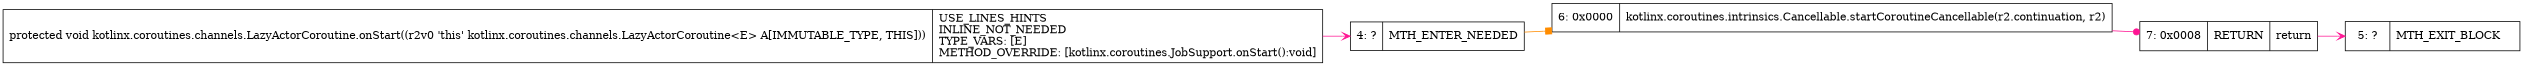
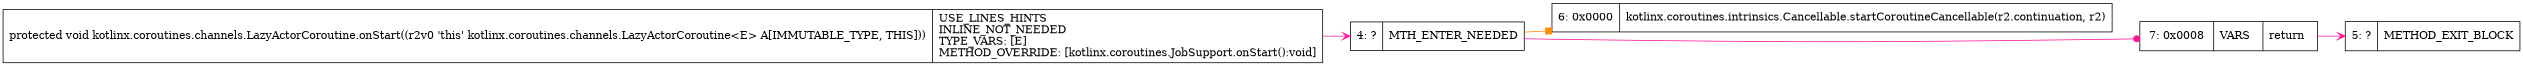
(2123, 31) -> (1829, 42)
(2239, 36) -> (2235, 36)
(2448, 36) -> (2449, 36)
